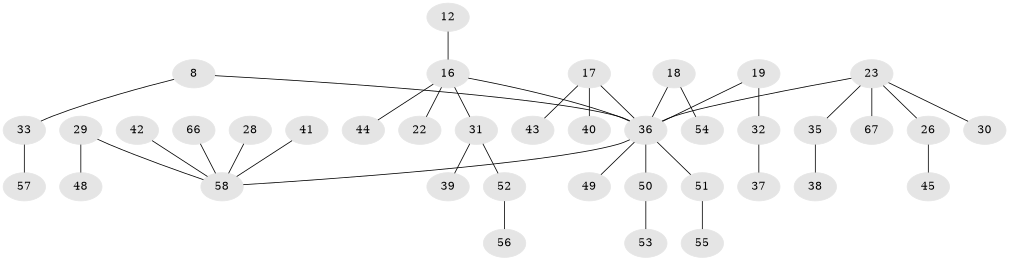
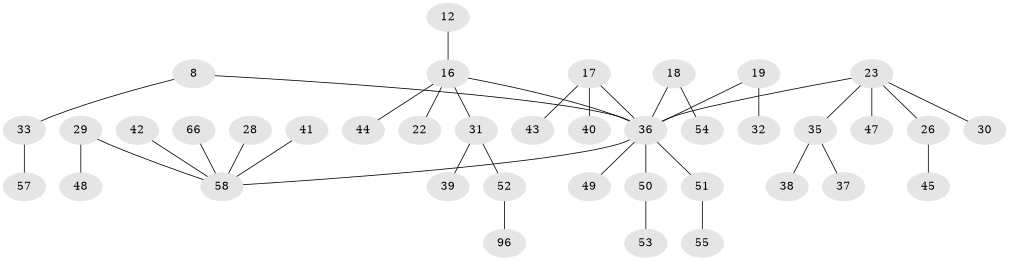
(872, 130) -> (872, 130)
(759, 159) -> (829, 159)
(505, 243) -> (505, 243)
